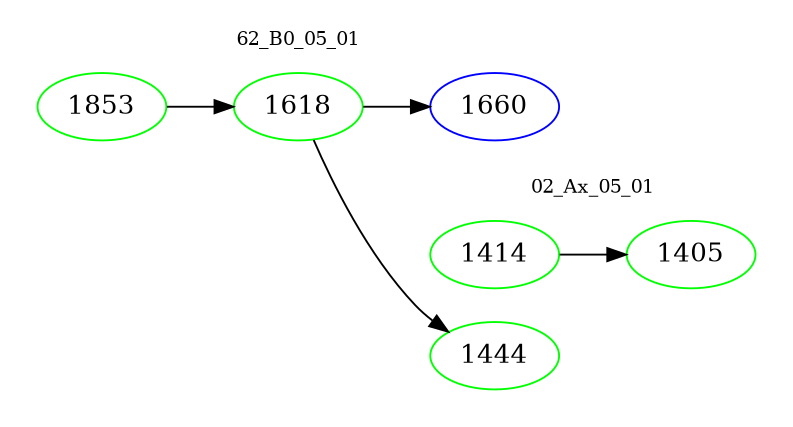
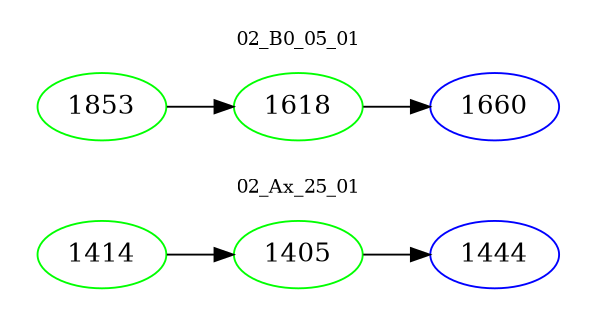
(298, 40) -> (298, 40)
(593, 188) -> (298, 188)
(364, 237) -> (387, 255)
(495, 356) -> (495, 255)
